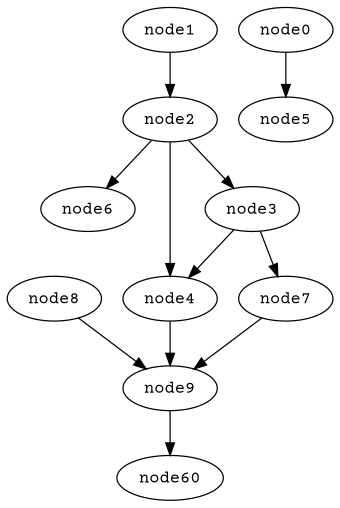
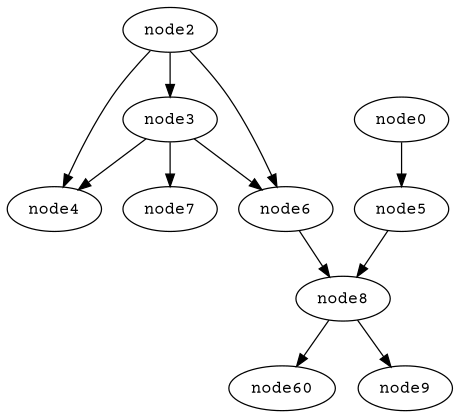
(170, 30) -> none
none -> (223, 160)
none -> (376, 248)
none -> (311, 249)
(170, 337) -> none
(233, 340) -> none
(170, 427) -> (316, 338)
